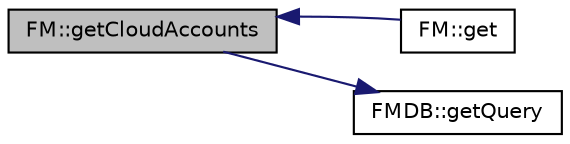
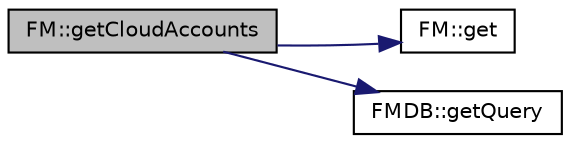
(350, 17) -> (328, 45)
